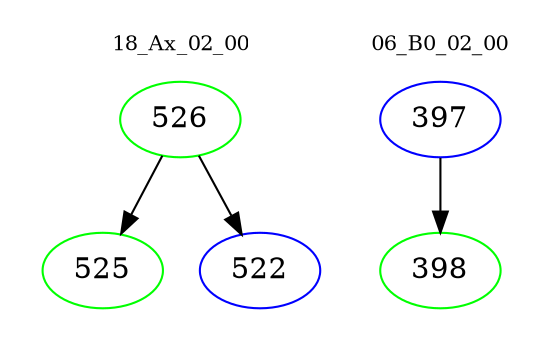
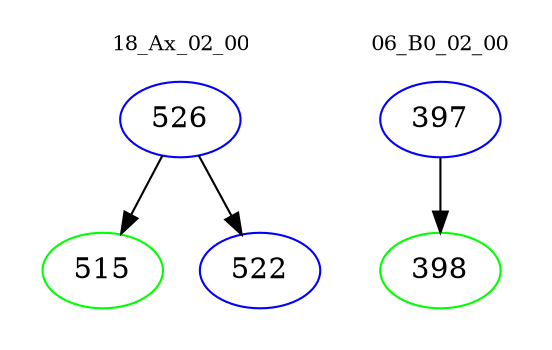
(180, 120) -> (180, 120)
(103, 271) -> (103, 271)
